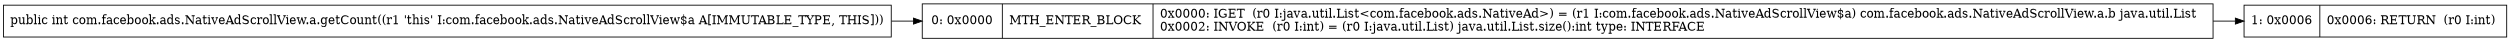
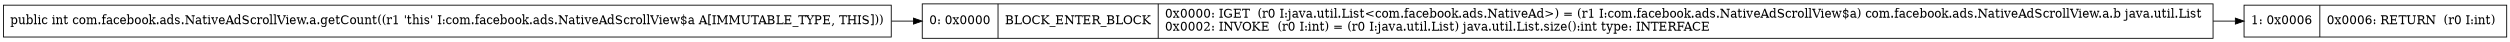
(1076, 21) -> (1078, 21)
